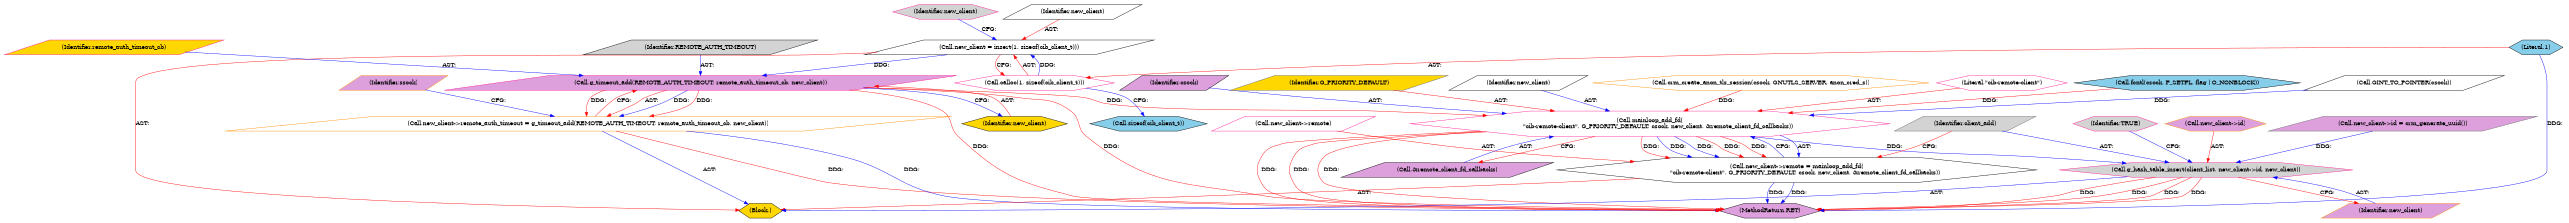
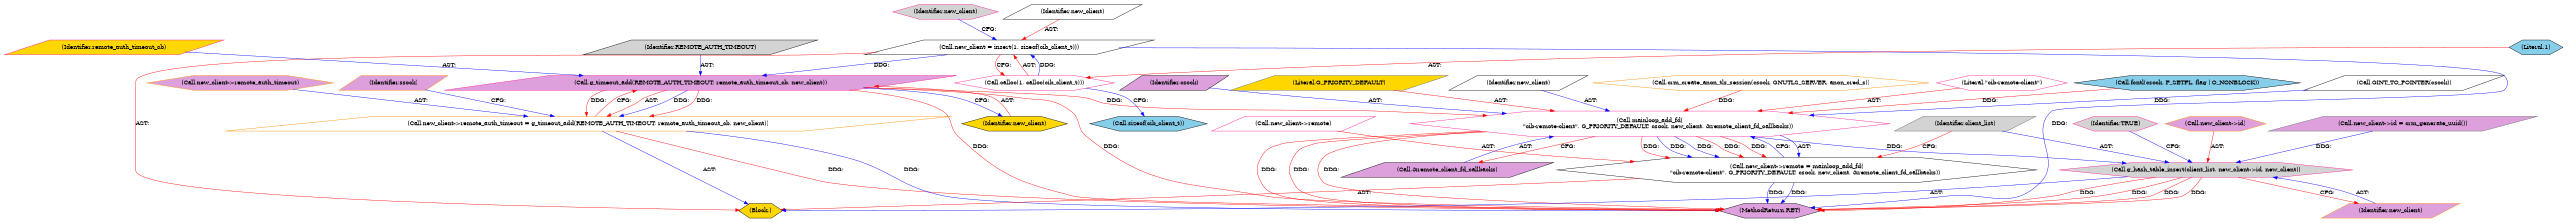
none -> (240, 83)
(1035, 83) -> (1035, 83)
(1339, 83) -> (1339, 83)
(1965, 124) -> (1965, 124)
(2246, 204) -> (2200, 57)
